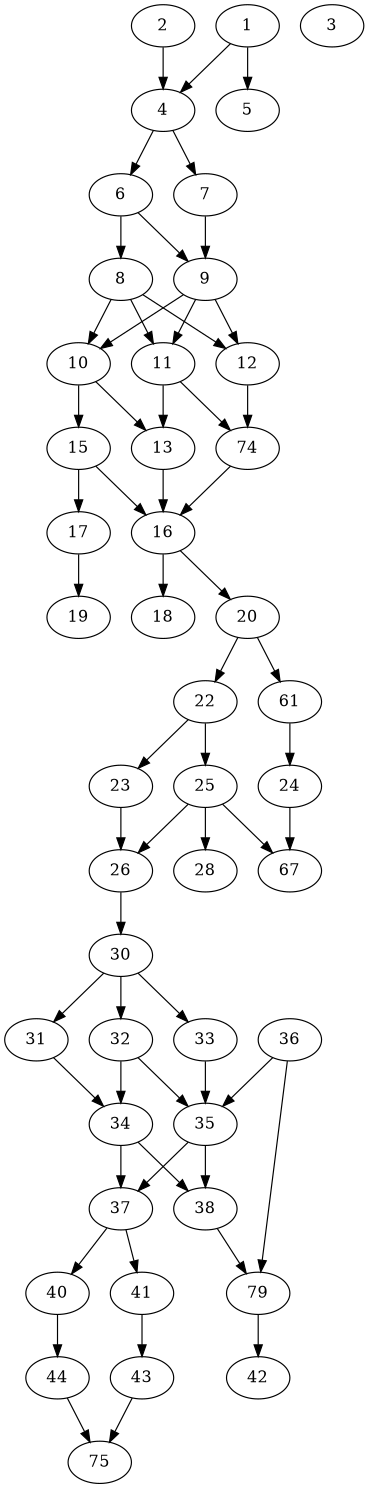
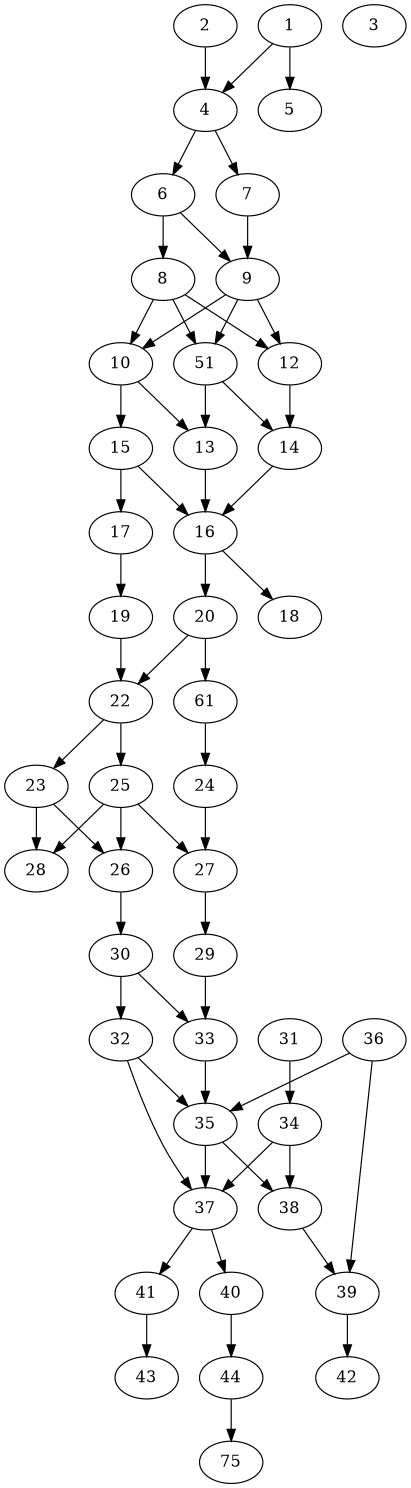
(163, 364) -> (205, 364)
(248, 448) -> (290, 448)
none -> (121, 654)
none -> (36, 823)
(290, 871) -> (205, 871)
none -> (205, 955)
(83, 993) -> none
(121, 1076) -> (152, 1122)
(258, 1293) -> (347, 1293)
(124, 1415) -> none
